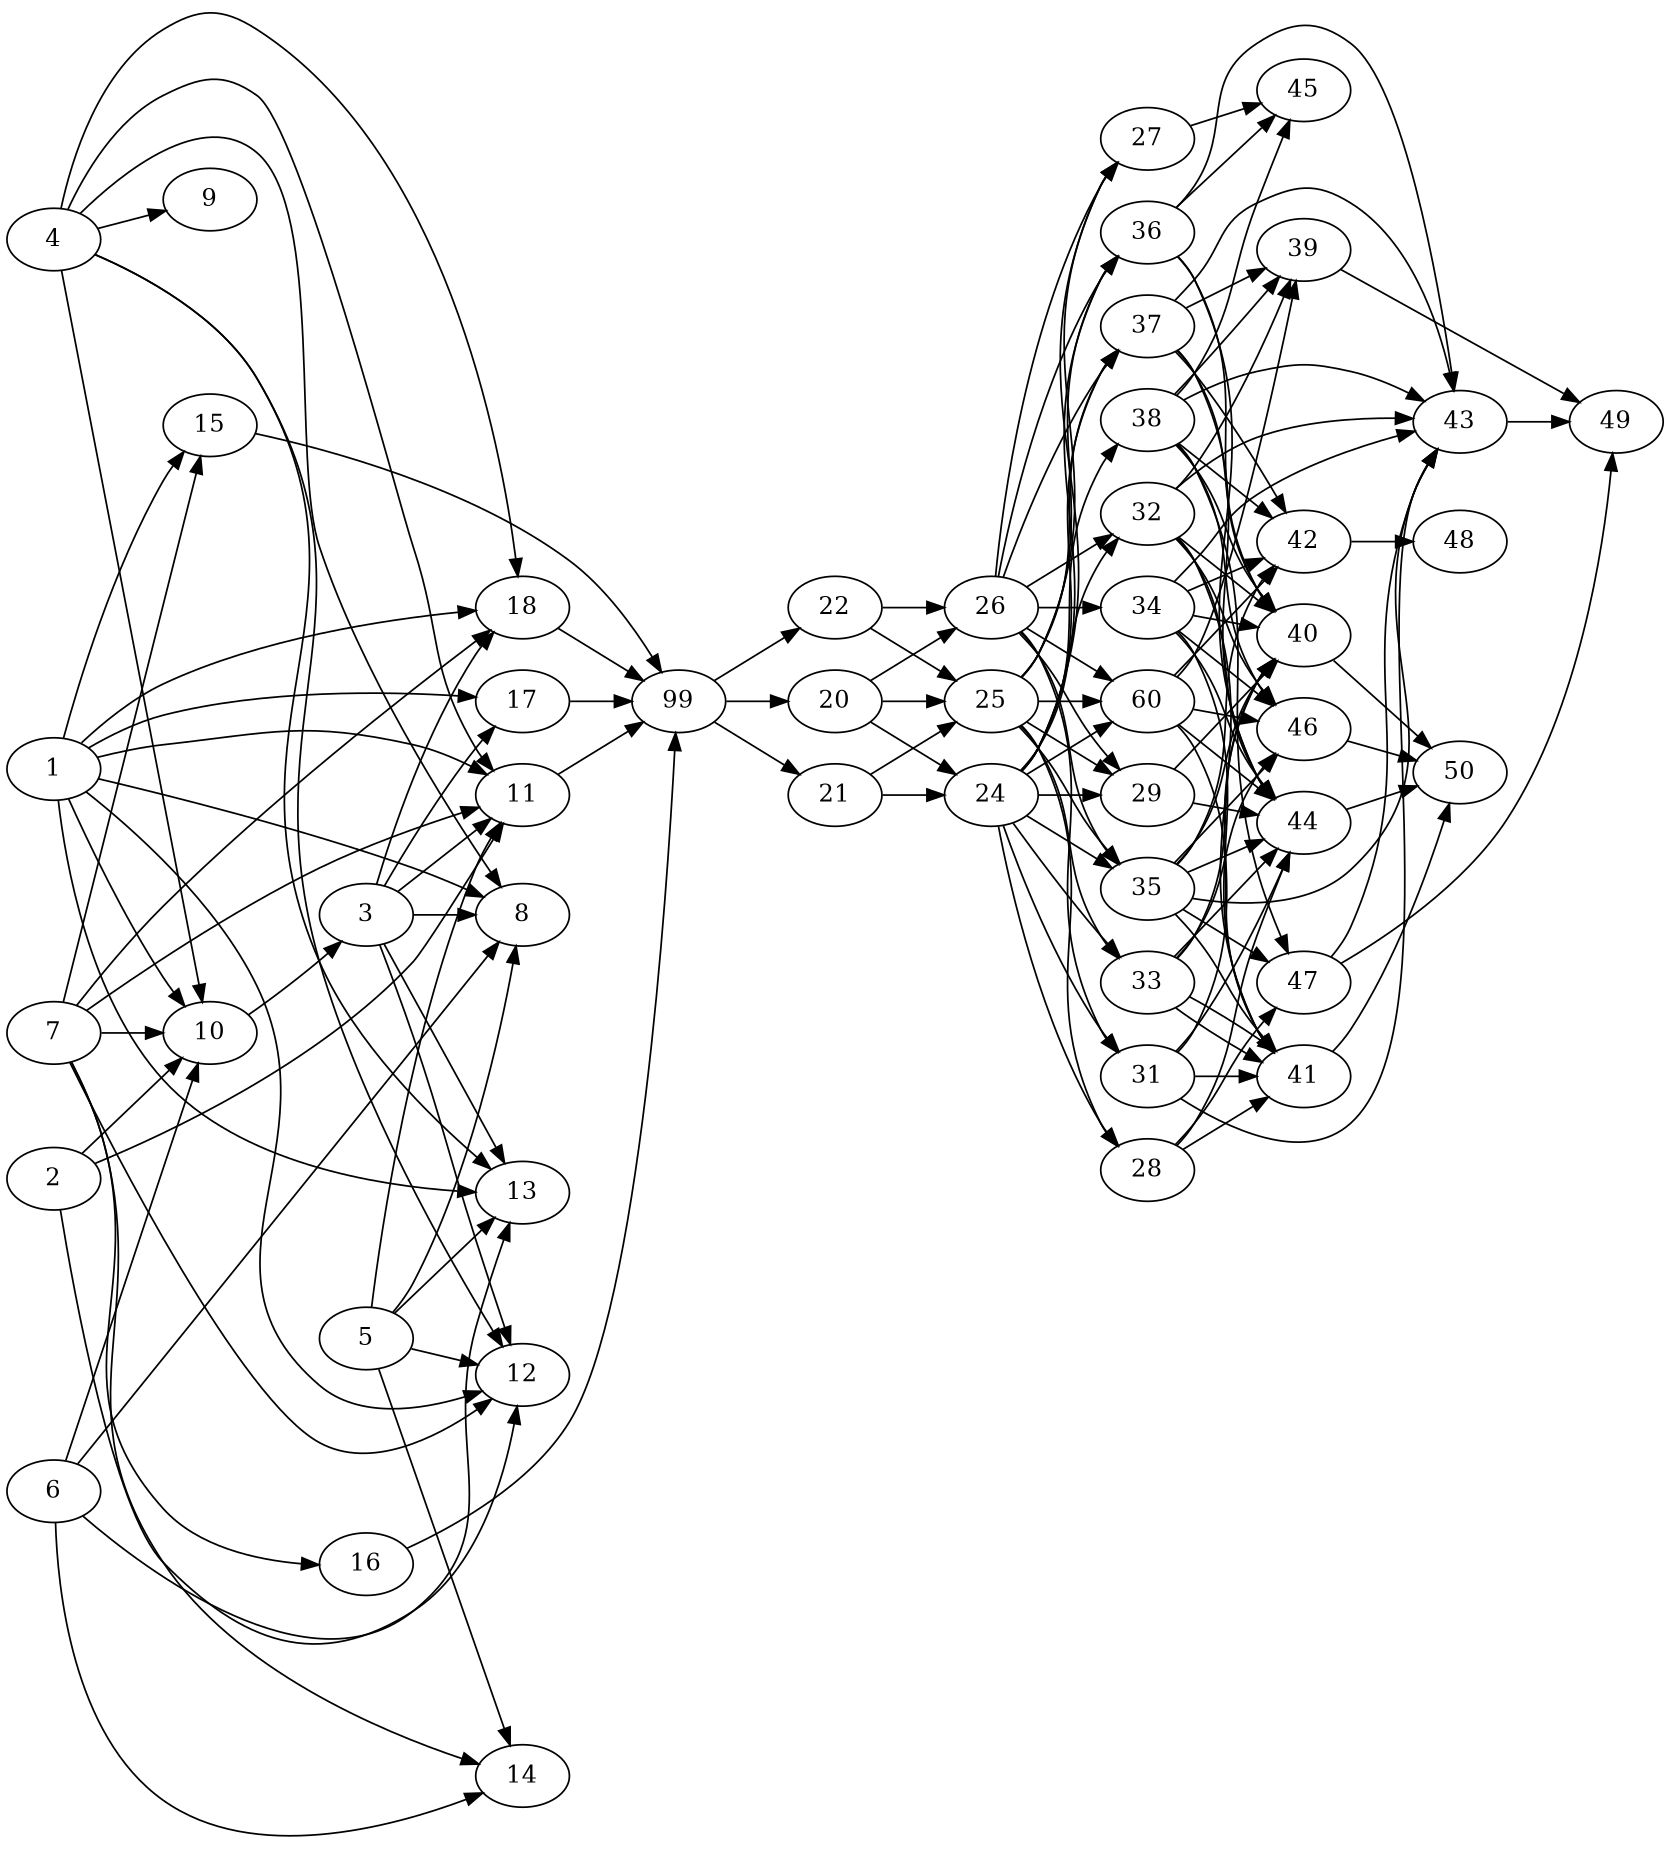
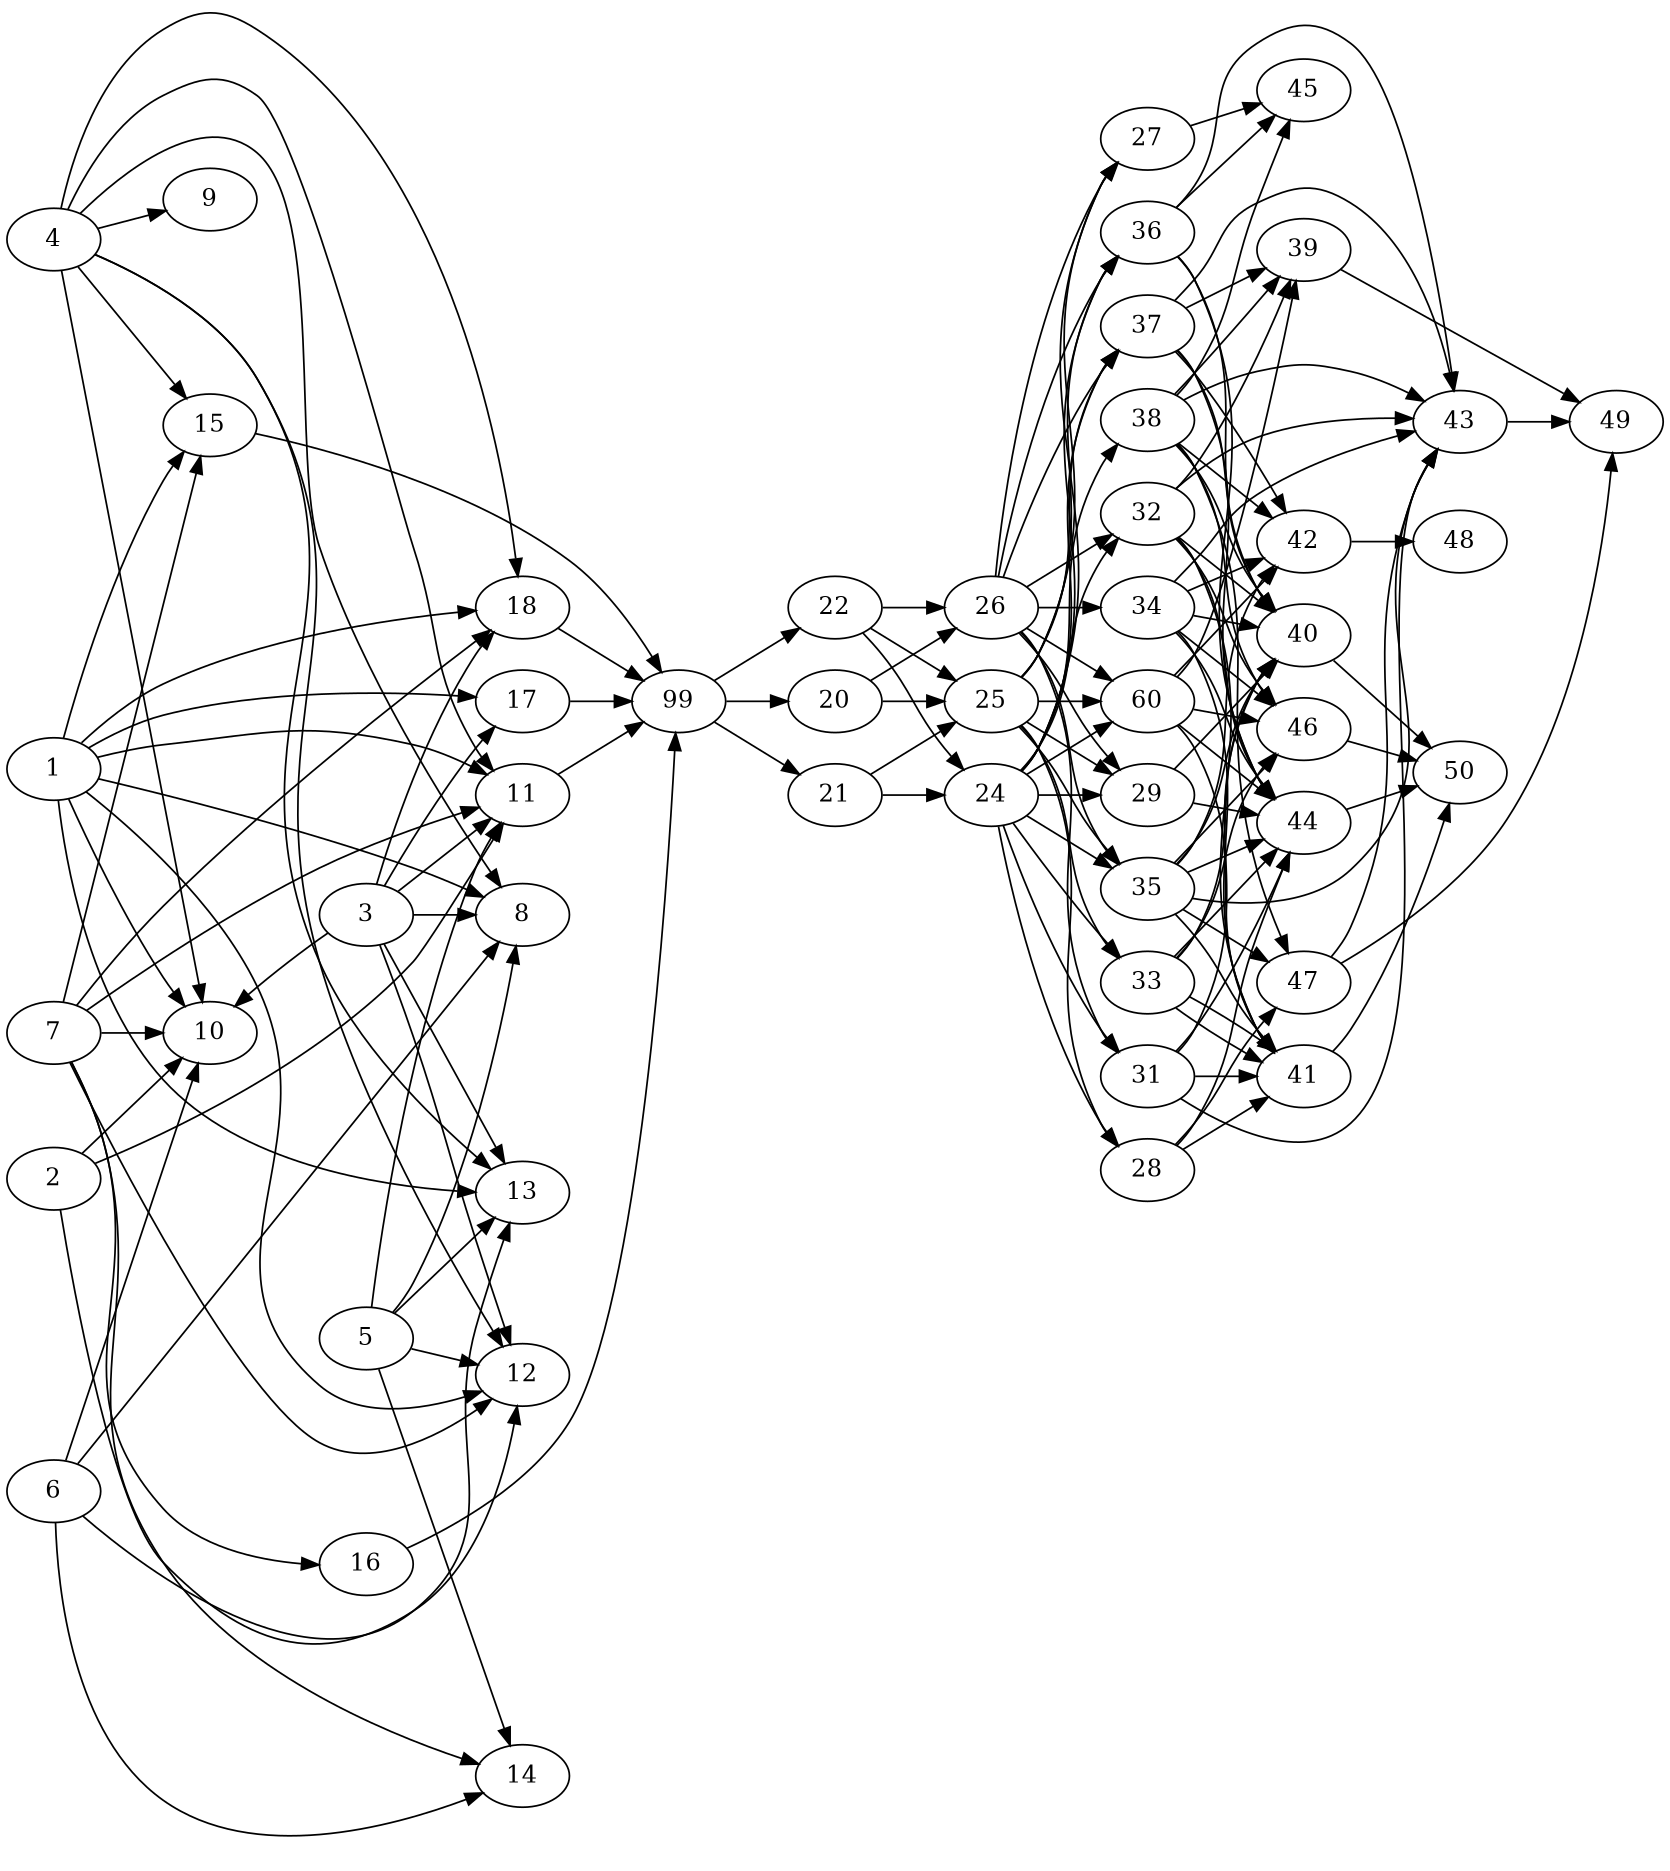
none -> (126, 326)
(902, 741) -> (907, 690)
(289, 985) -> (287, 963)
